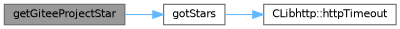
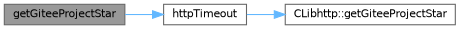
(194, 15) -> (205, 15)
(330, 15) -> (370, 15)
